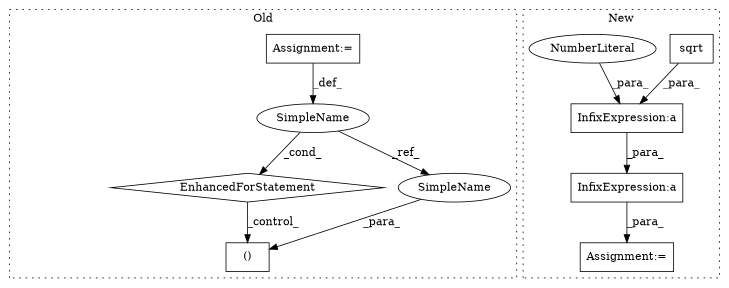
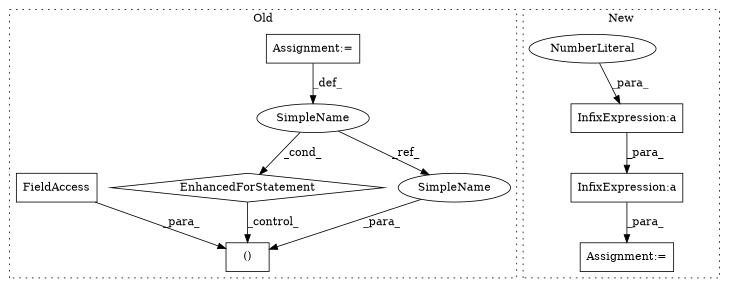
(692, 49) -> none
none -> (57, 188)
